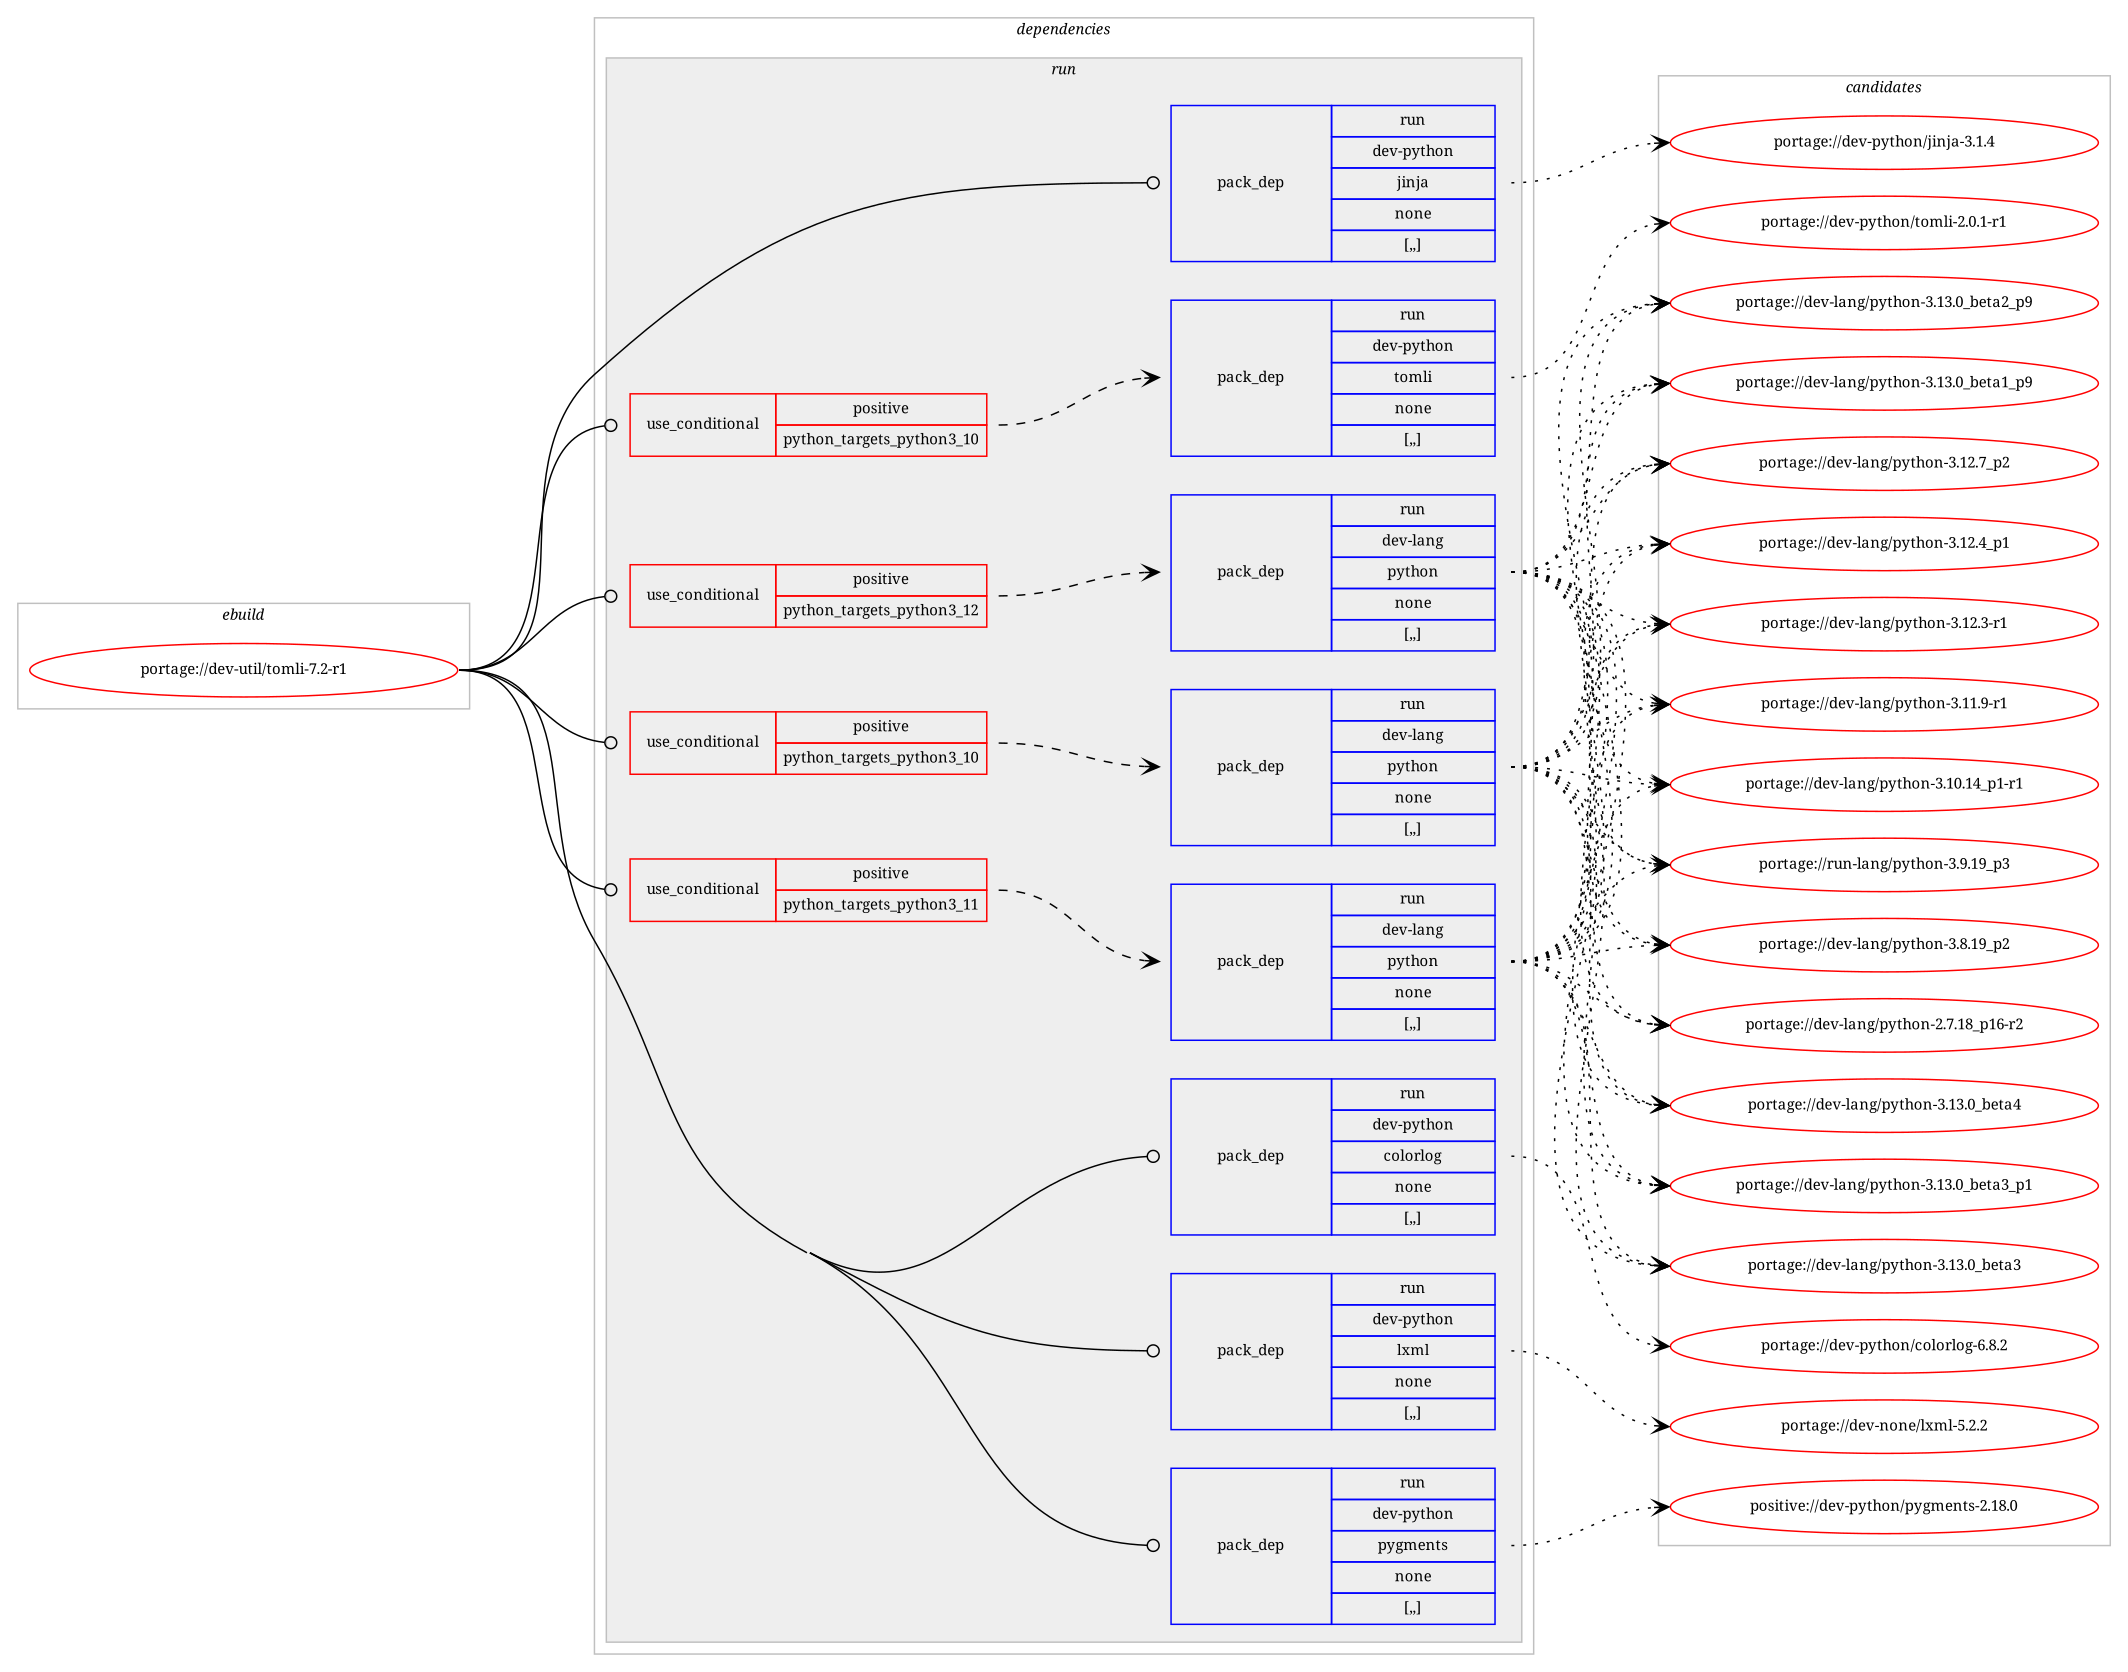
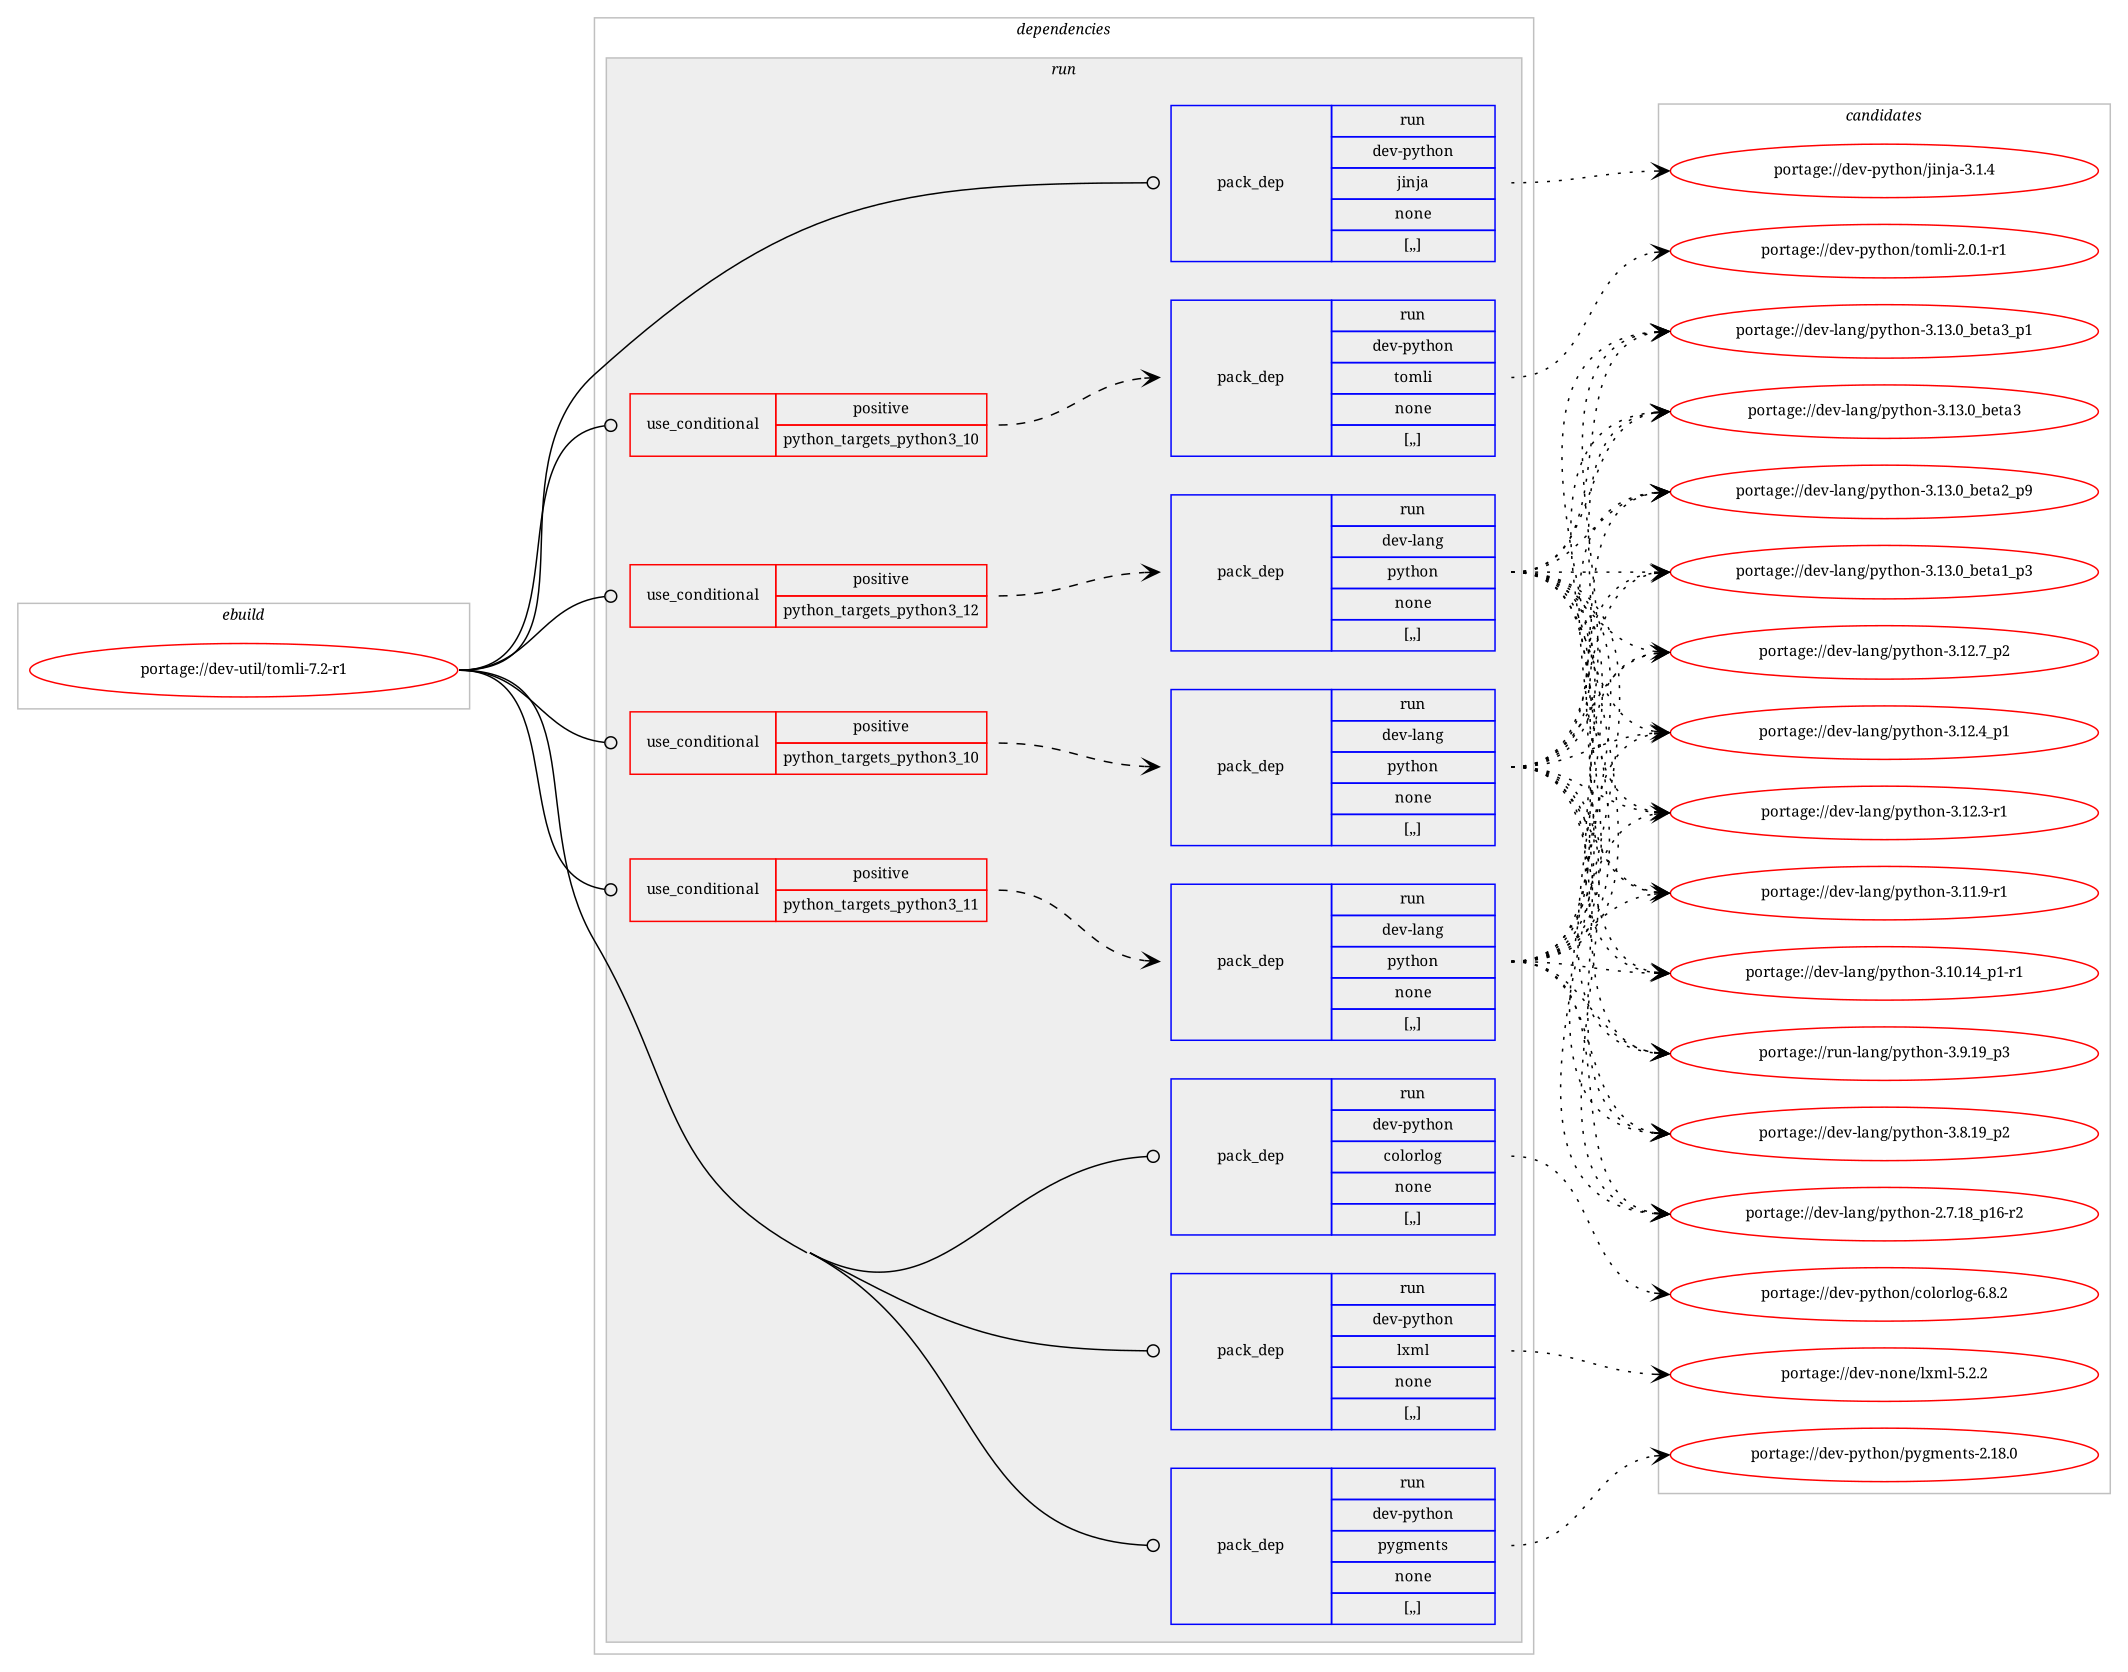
(1884, 383) -> (1884, 572)
(1884, 1106) -> none
(1884, 1507) -> (1884, 1455)
